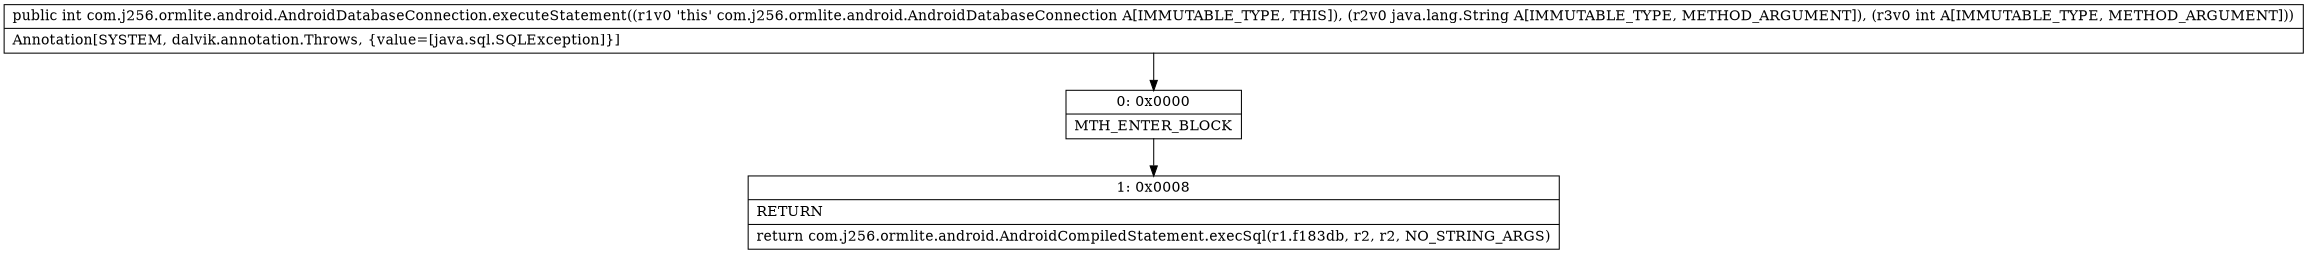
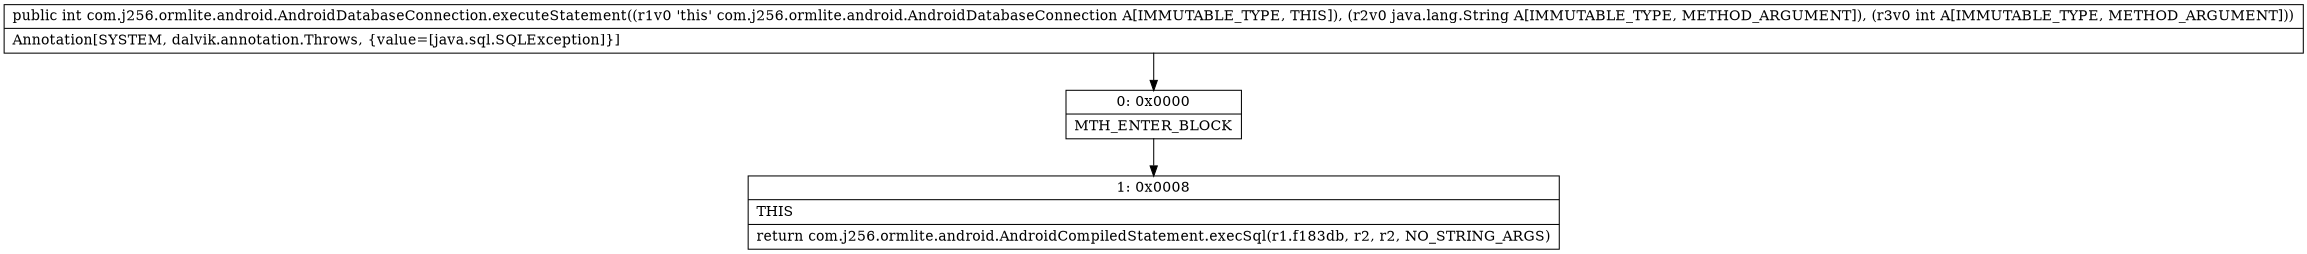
(790, 212) -> (776, 212)
